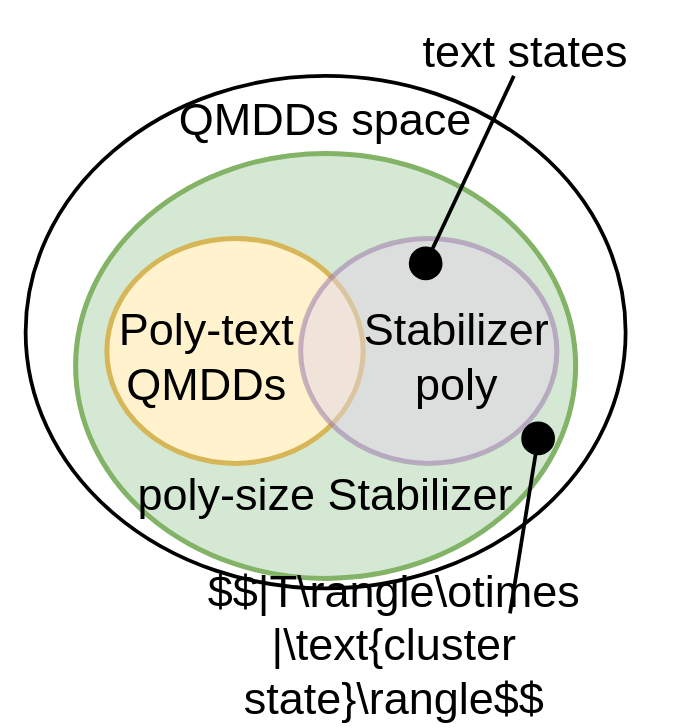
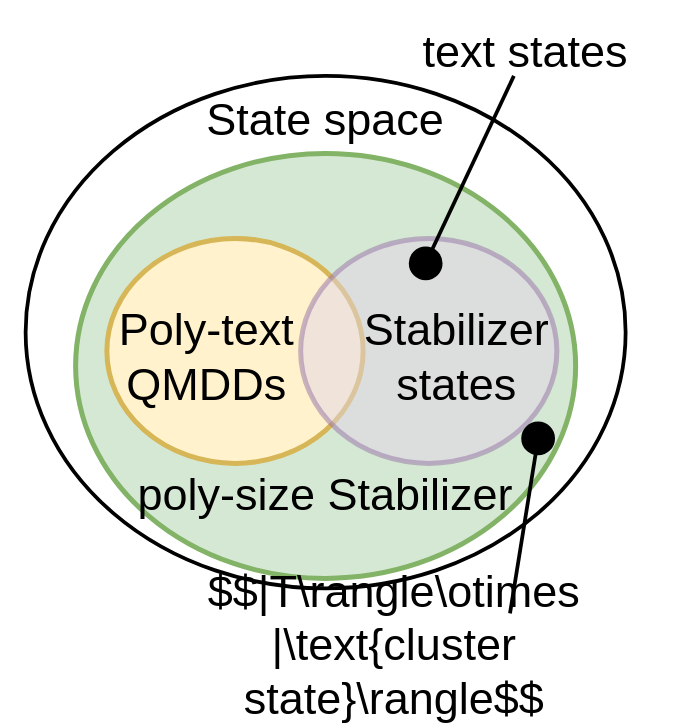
(326, 119) -> (326, 119)
(457, 357) -> (457, 357)
